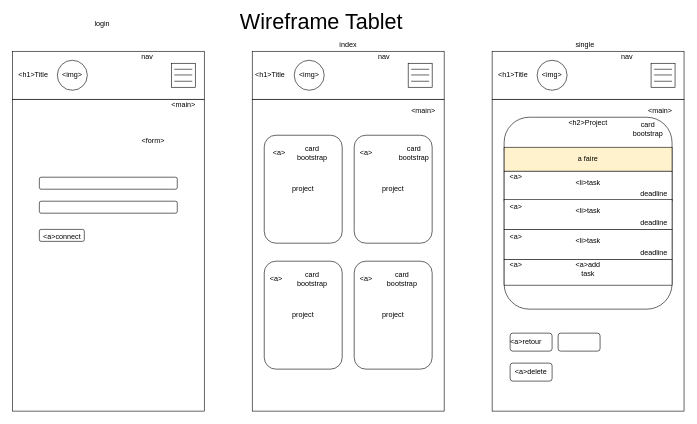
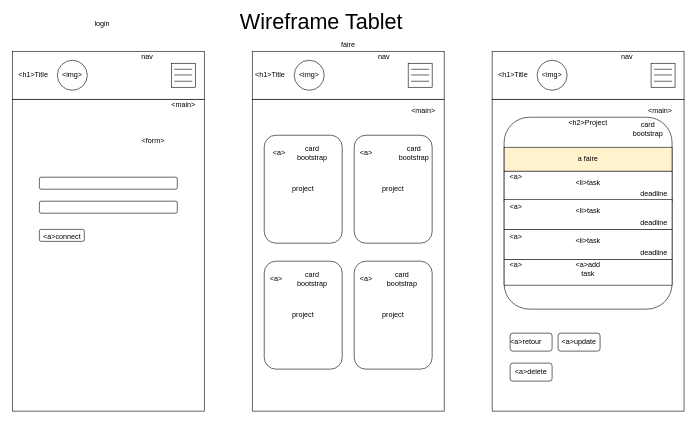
(348, 45) -> (348, 45)
(585, 45) -> none
none -> (579, 342)
